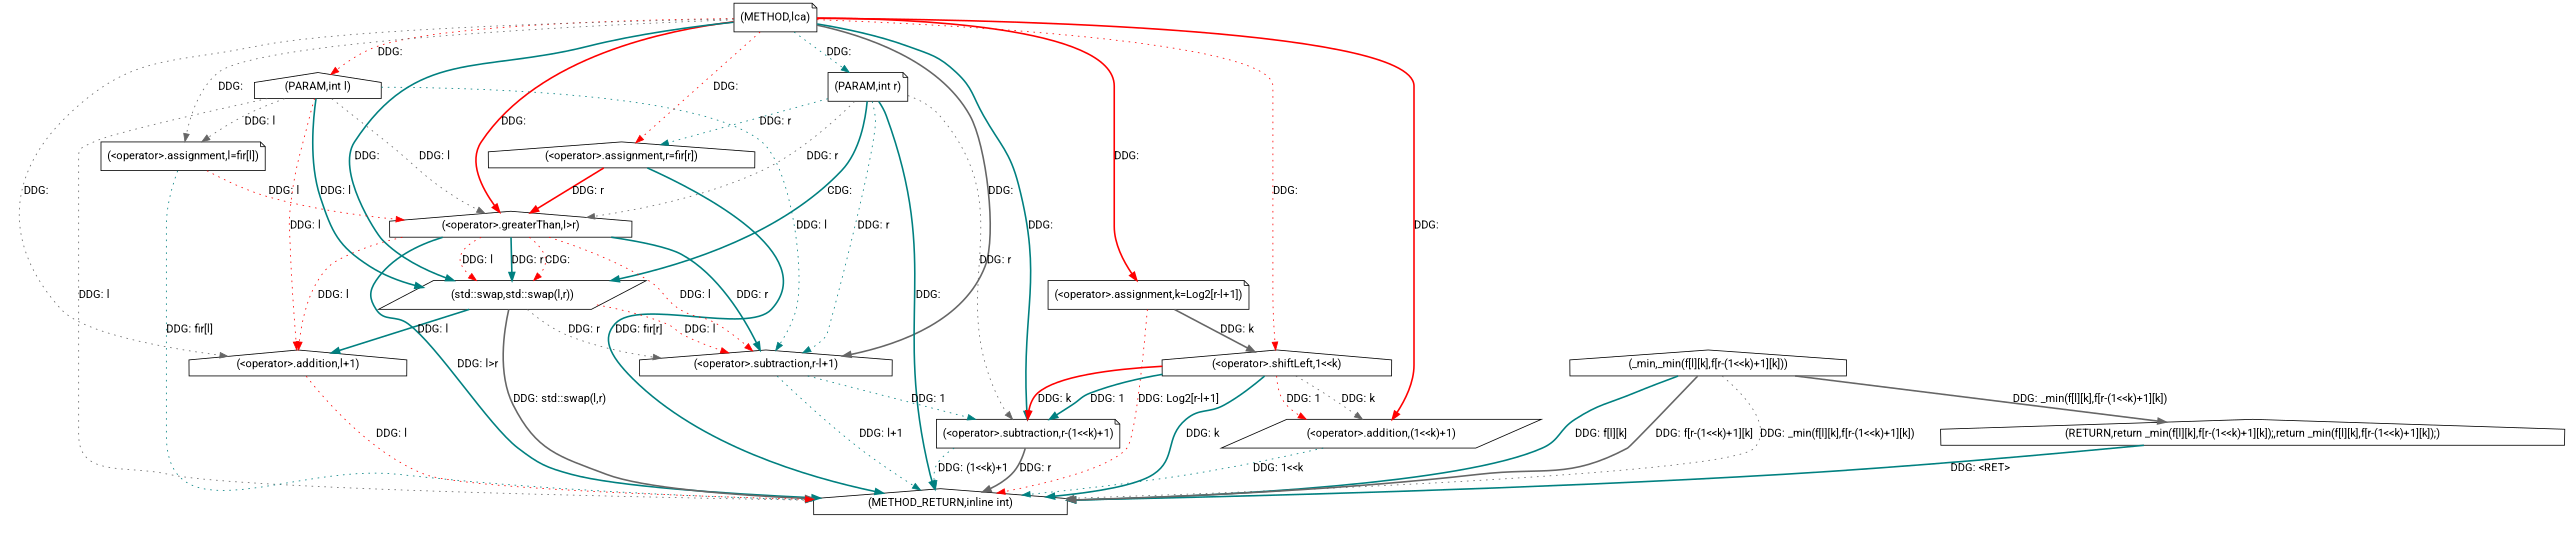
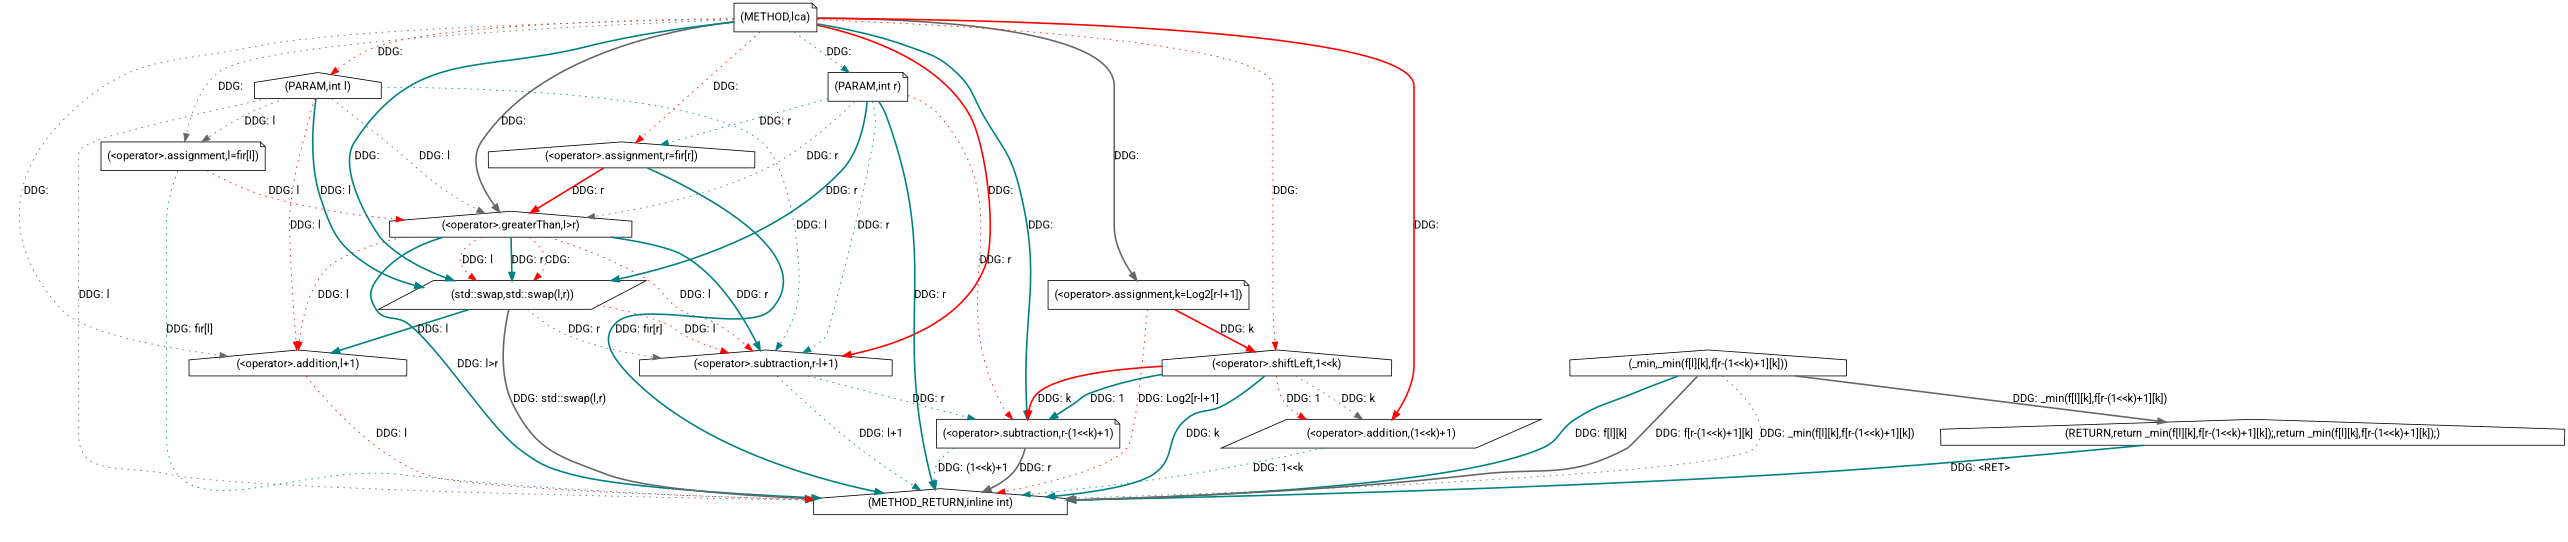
(1069, 47) -> (1069, 47)
(563, 71) -> (563, 71)
(987, 182) -> (987, 182)
(842, 191) -> (842, 191)
(980, 243) -> (980, 243)
(930, 295) -> (930, 295)
(1211, 329) -> (1211, 329)
(929, 399) -> (929, 399)
